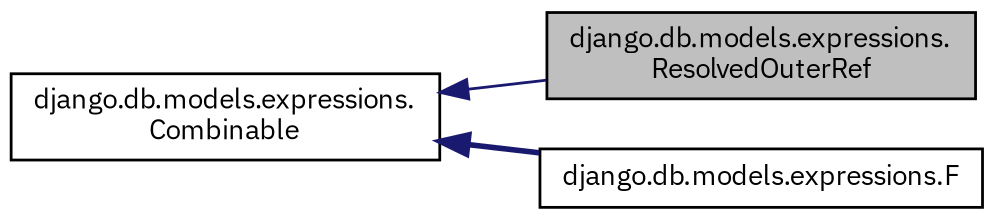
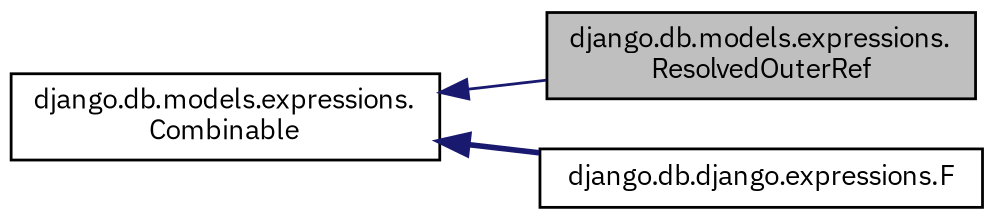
(761, 178) -> (761, 178)
